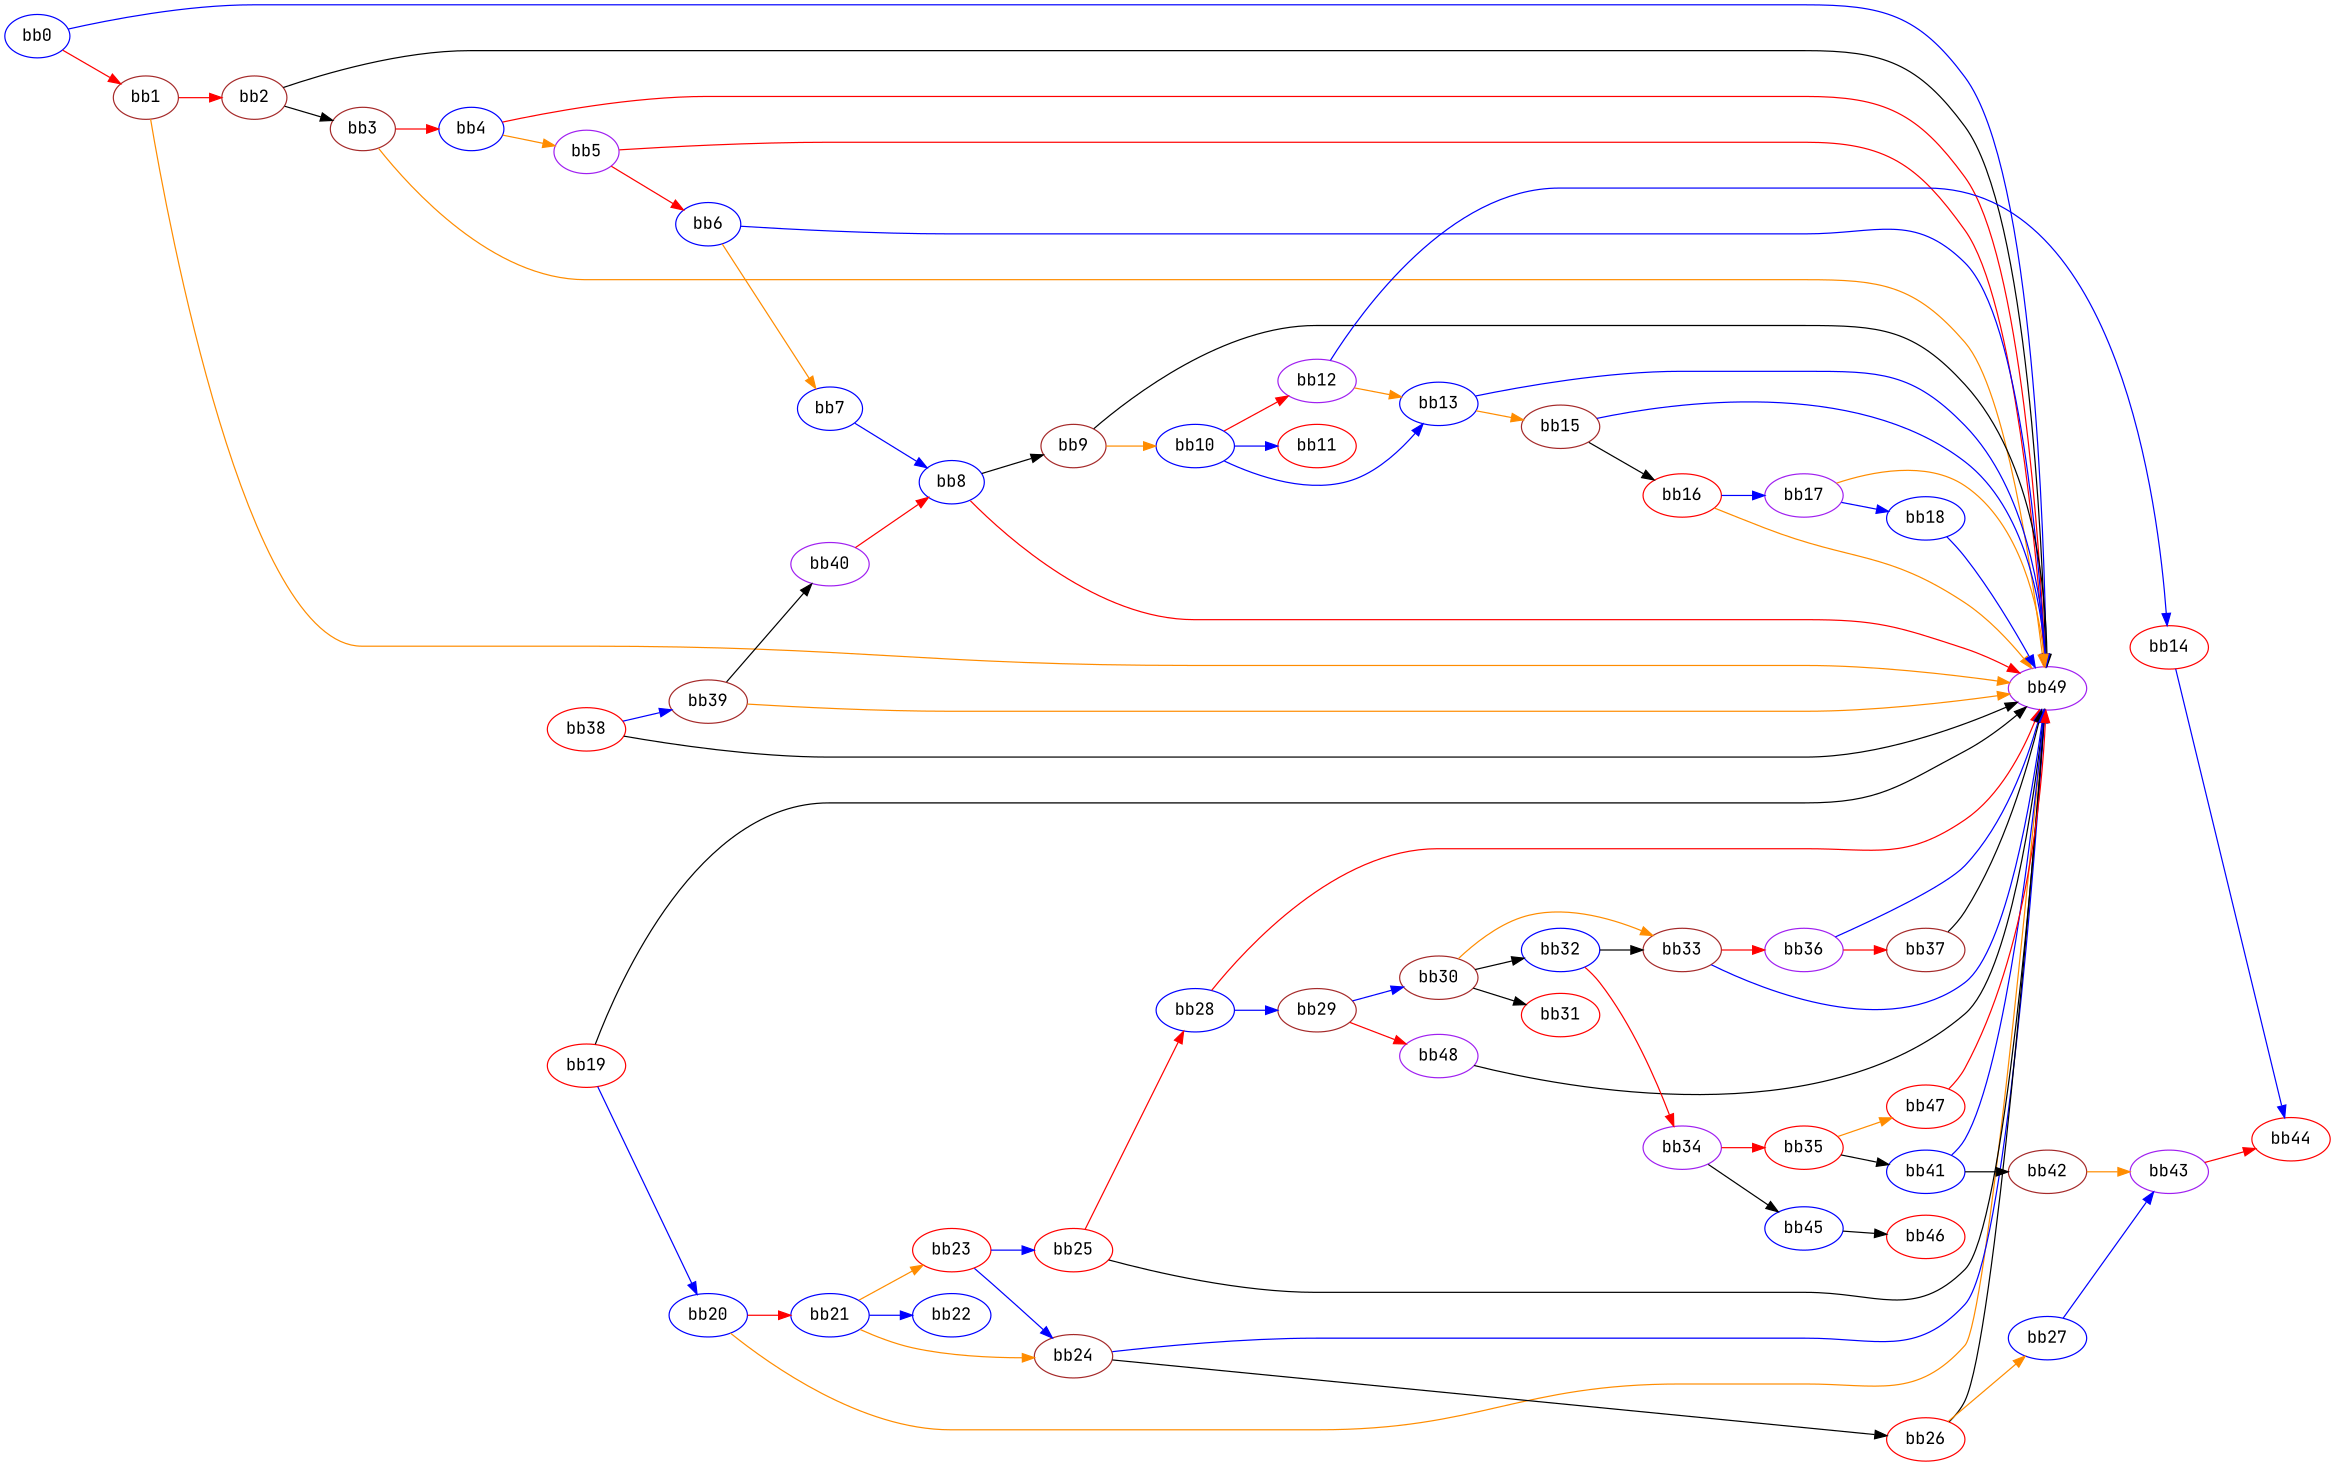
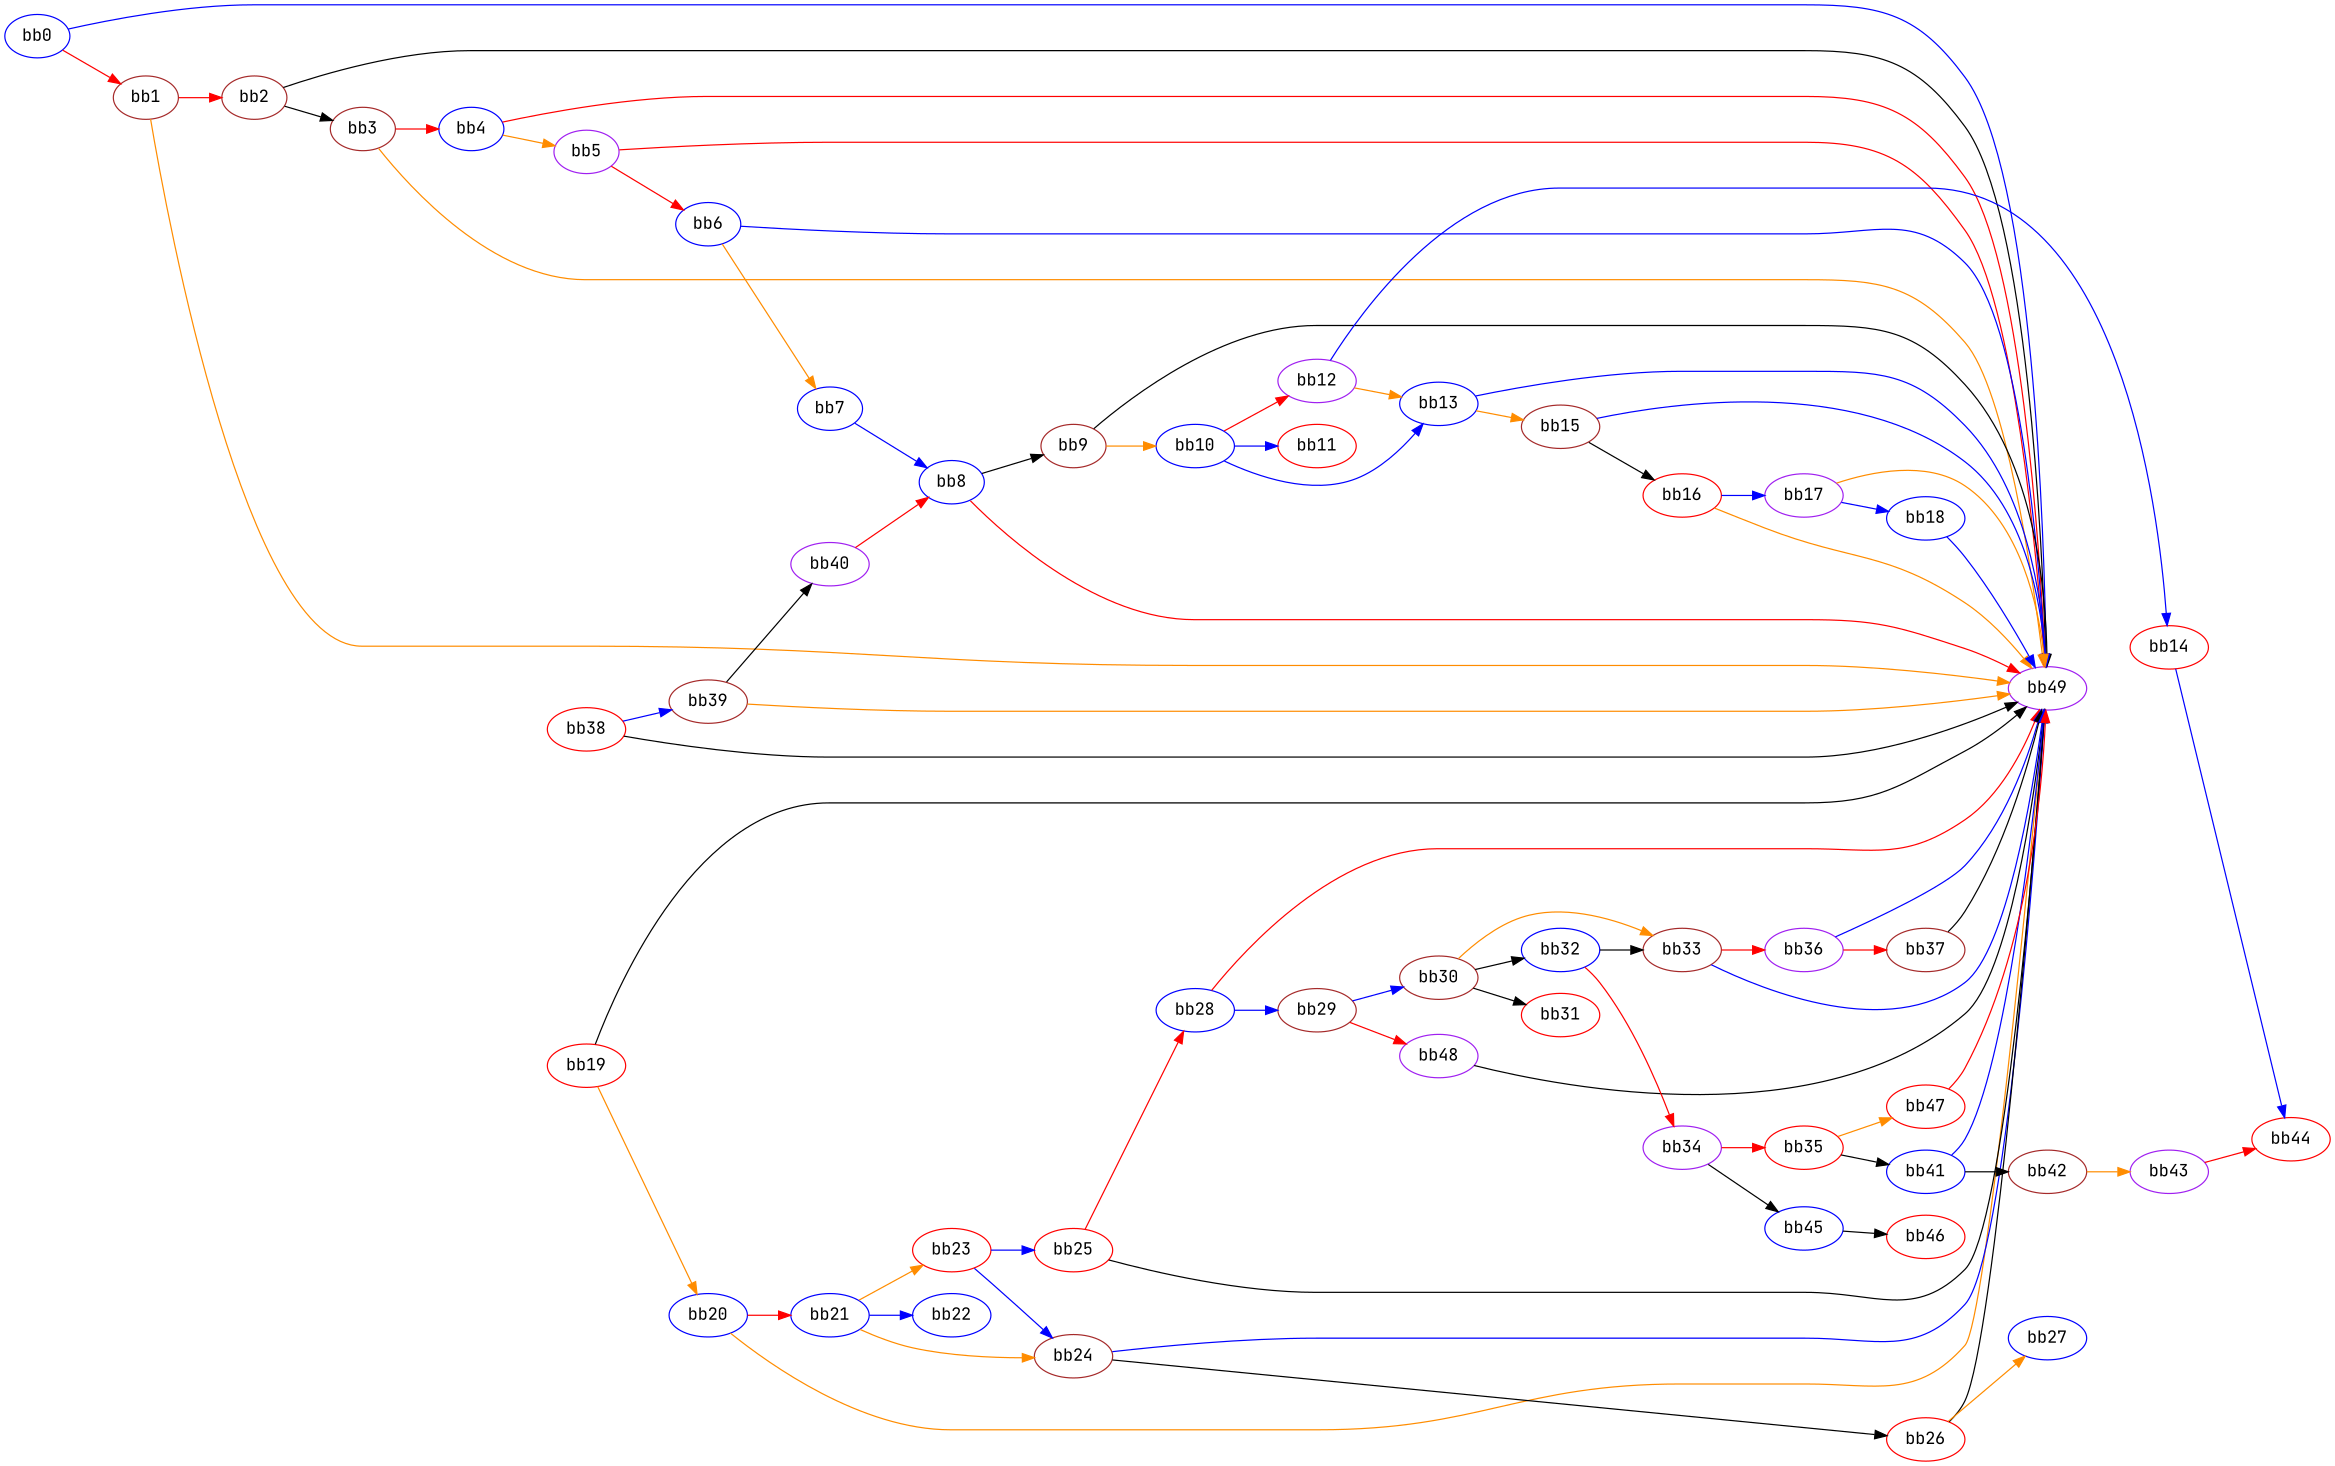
(645, 1185) -> (645, 1185)
(2105, 1260) -> none
